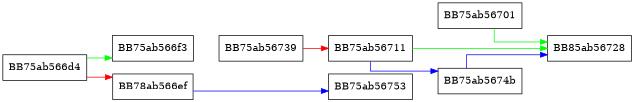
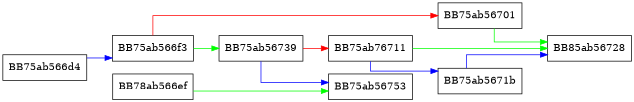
none -> (282, 16)
none -> (203, 48)
(370, 48) -> (370, 48)
(96, 58) -> (96, 58)
(96, 77) -> none
(480, 81) -> (480, 81)
none -> (281, 82)
(257, 91) -> (257, 91)
